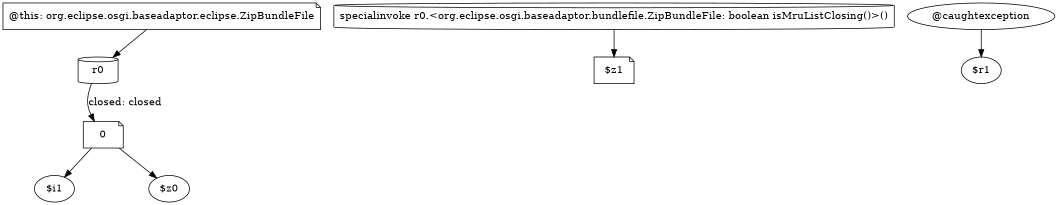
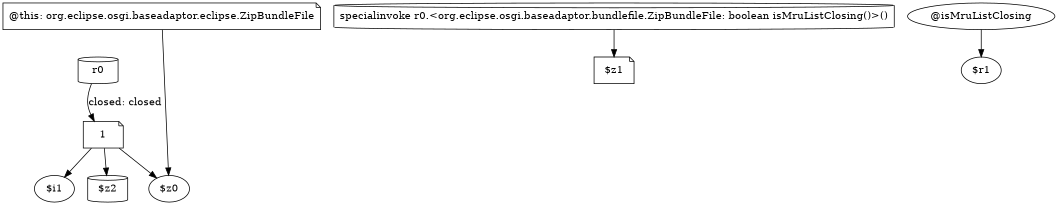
(981, 16) -> (981, 16)
(133, 41) -> (165, 99)
(103, 135) -> (103, 135)
none -> (108, 189)
